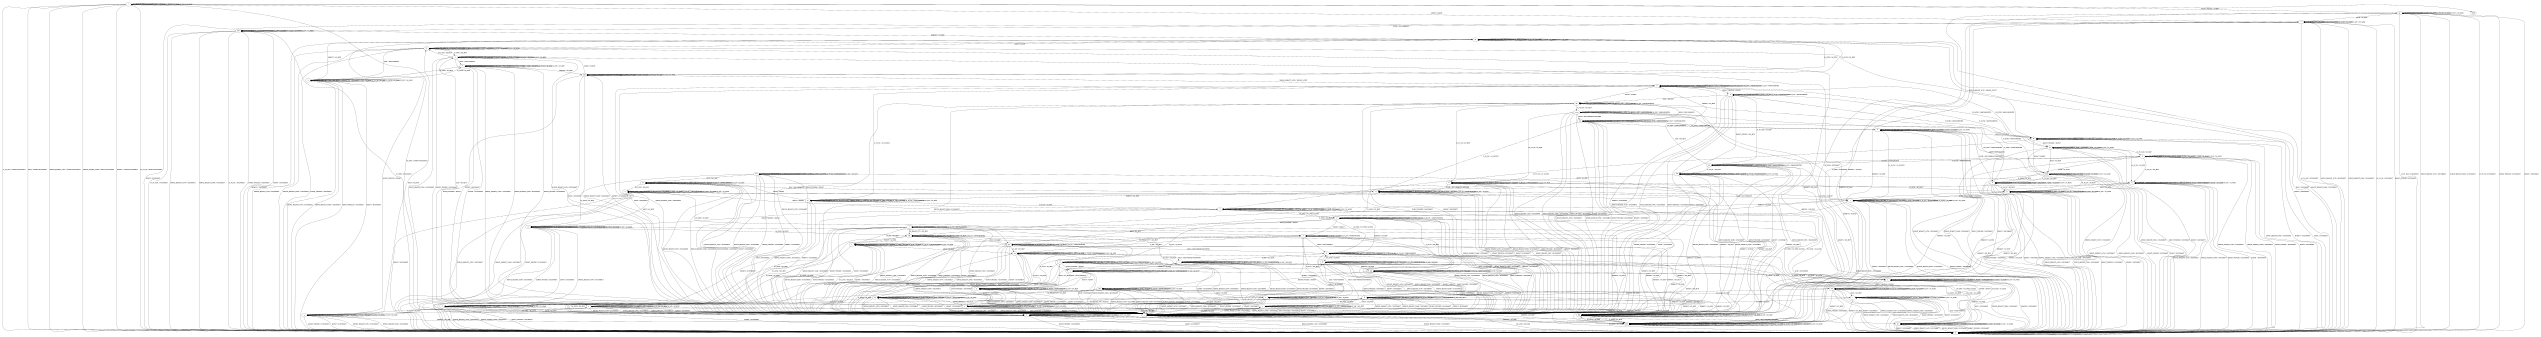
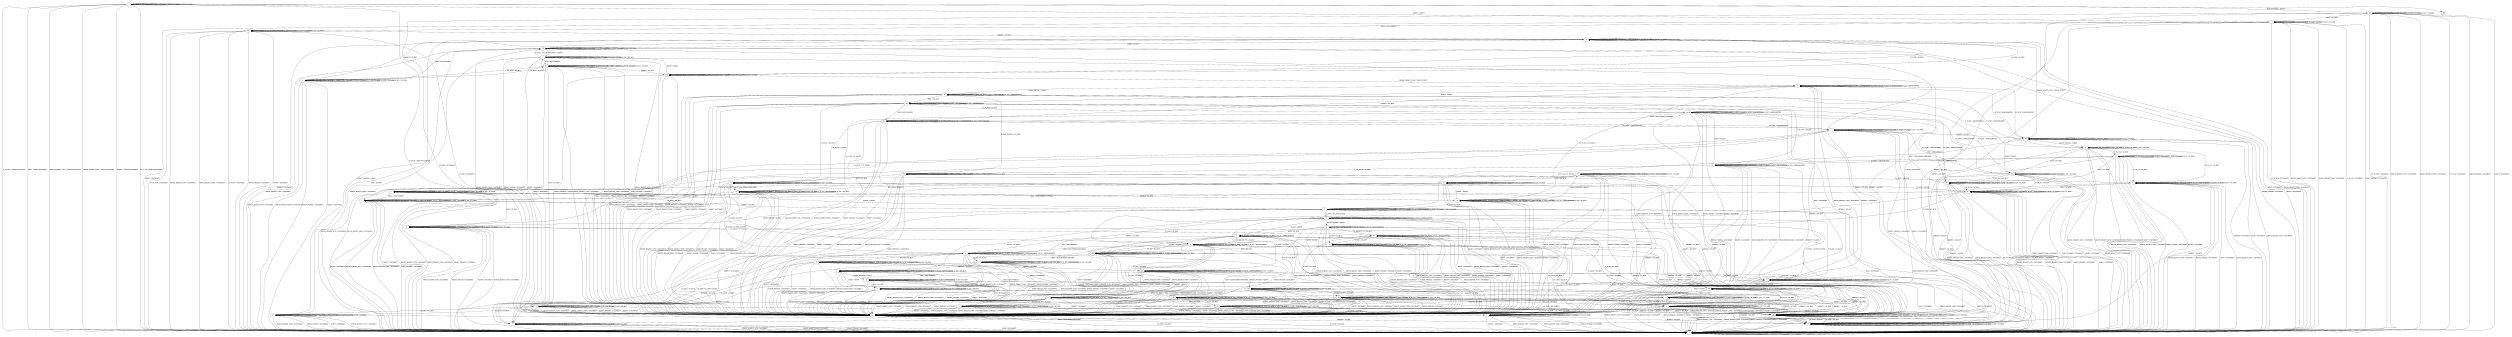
none -> (1470, 105)
(1065, 266) -> (851, 275)
(963, 302) -> (1194, 302)
(578, 306) -> (1552, 306)
